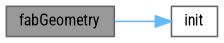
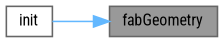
(135, 21) -> (73, 21)
